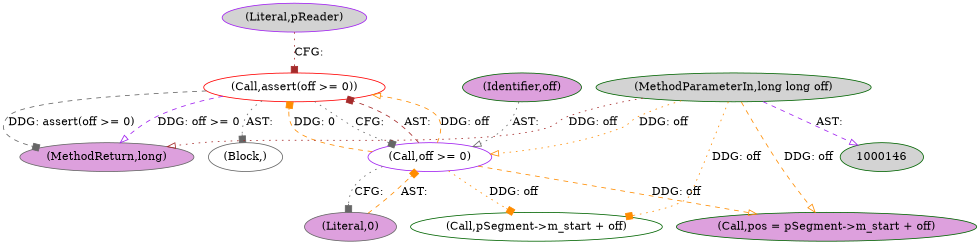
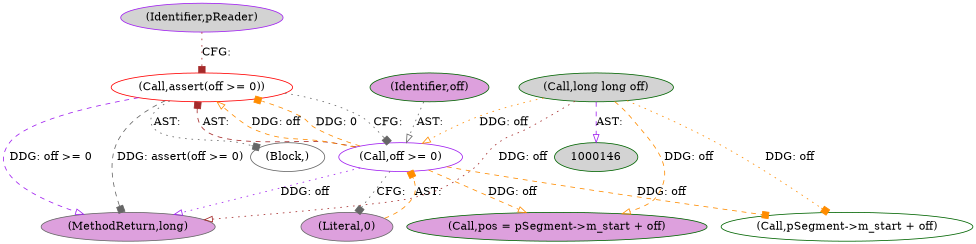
(294, 18) -> (202, 18)
(734, 87) -> (596, 87)
none -> (271, 190)
(477, 190) -> (603, 192)
